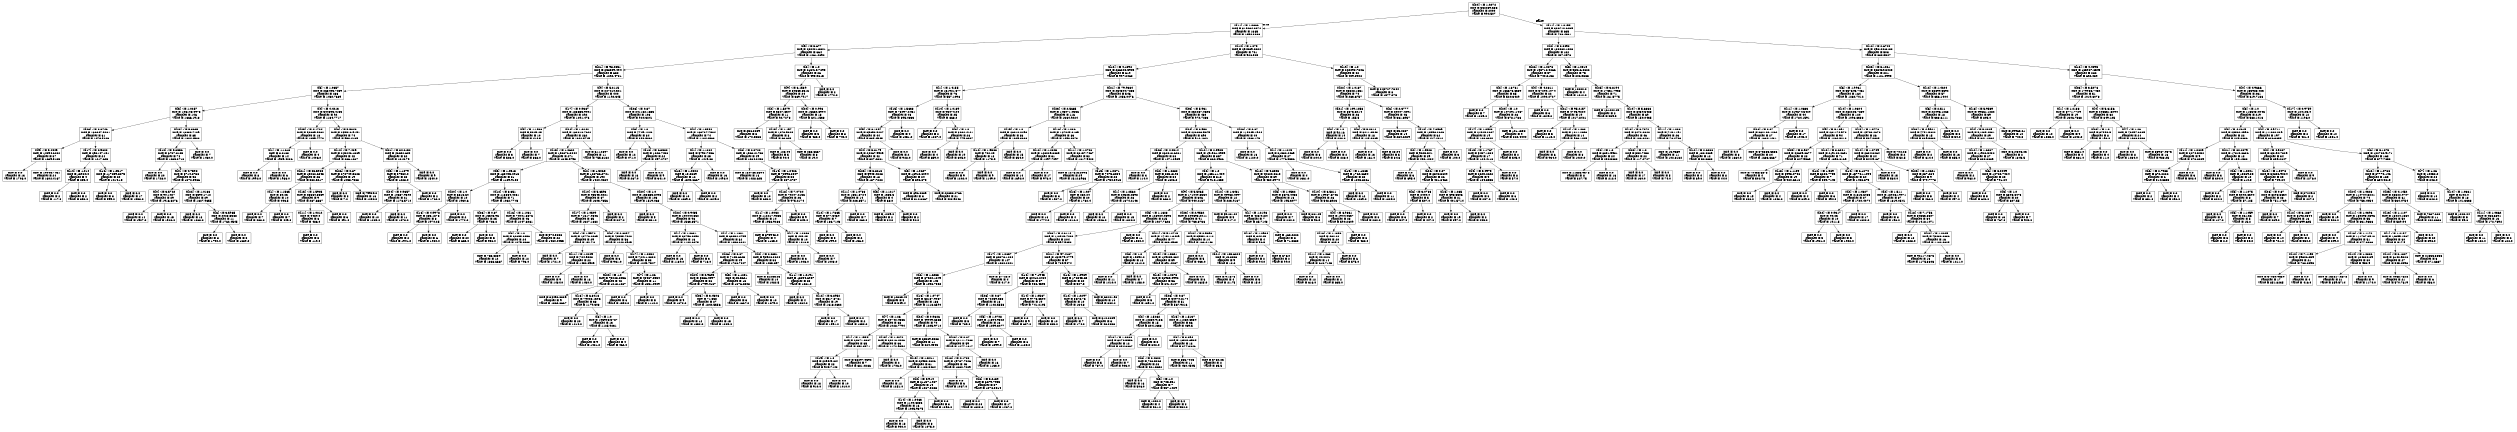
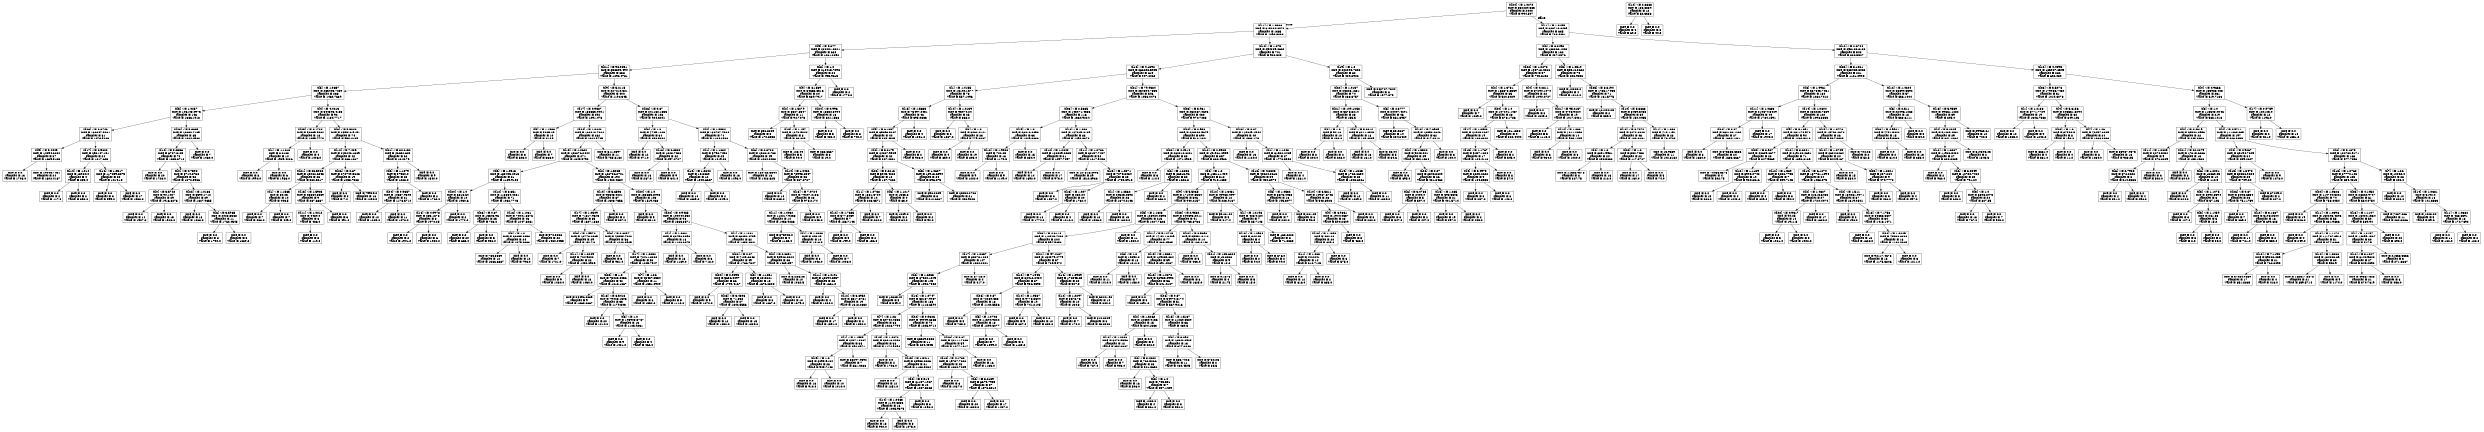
(1684, 144) -> none
